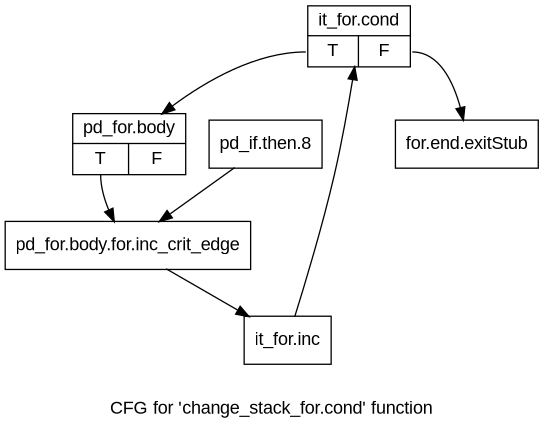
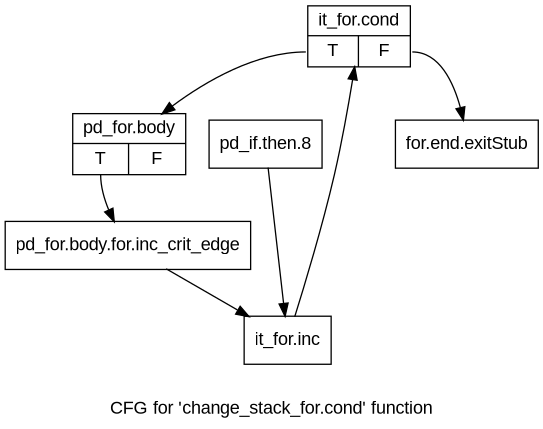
(202, 191) -> (276, 236)
